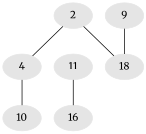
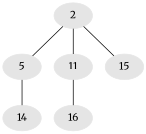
(124, 16) -> none
none -> (73, 41)
(22, 67) -> (22, 67)
(124, 67) -> (124, 67)
(22, 118) -> (22, 118)
